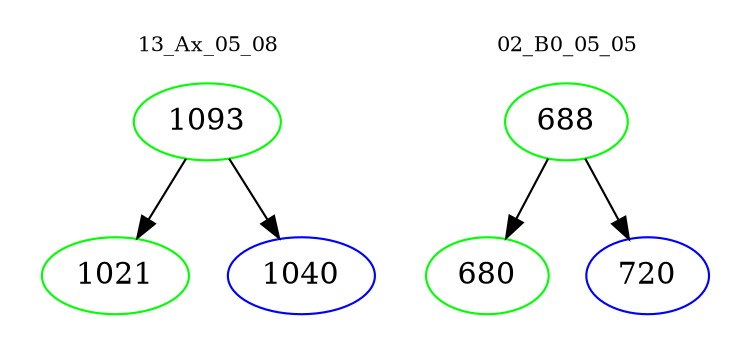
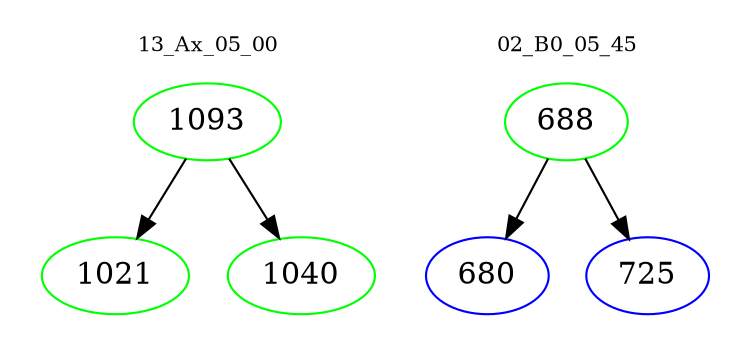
(208, 46) -> (208, 46)
(568, 46) -> (568, 46)
(301, 276) -> (301, 276)
(487, 276) -> (487, 276)
(648, 276) -> (648, 276)
